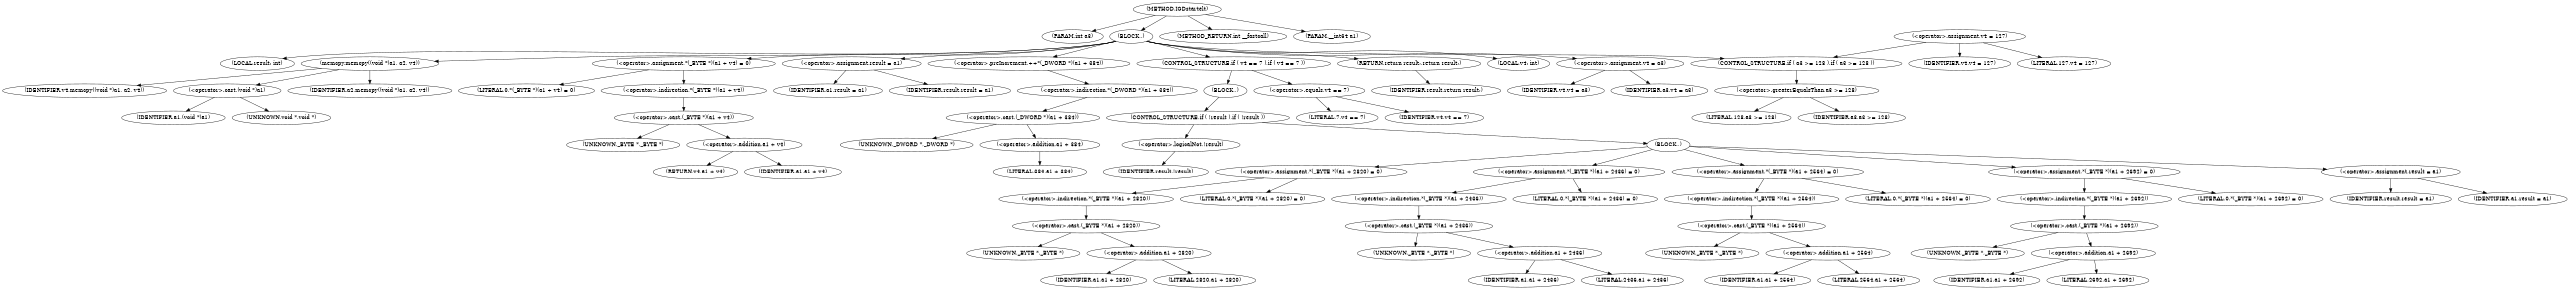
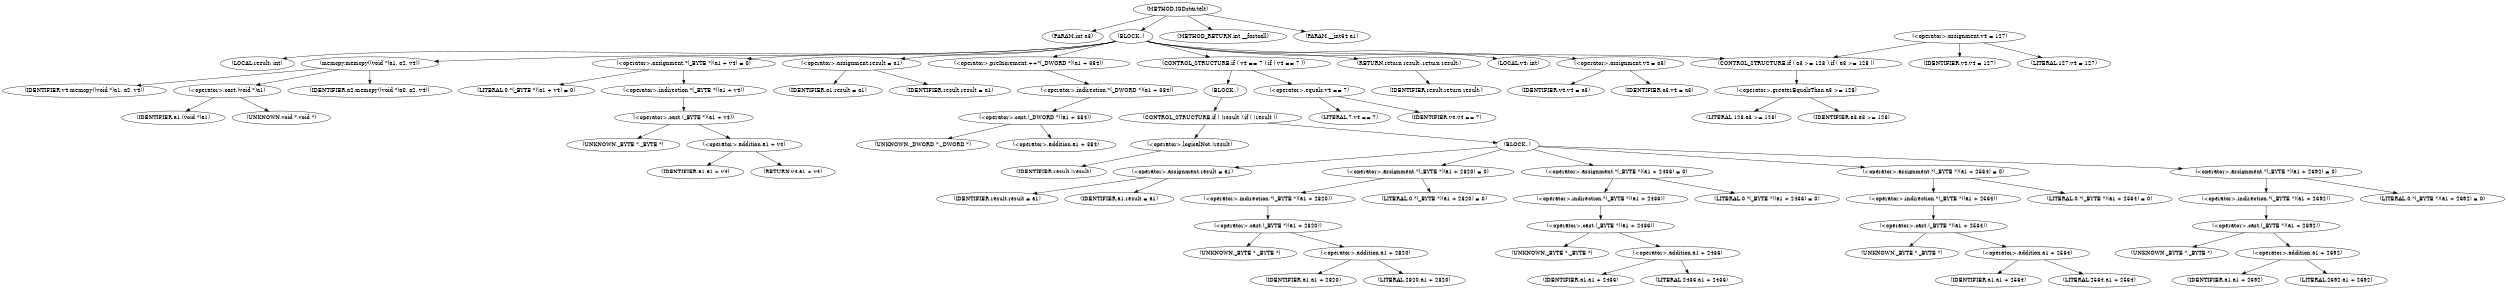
(370, 91) -> (370, 91)
(1040, 172) -> none
